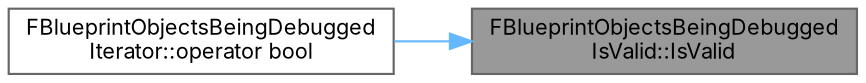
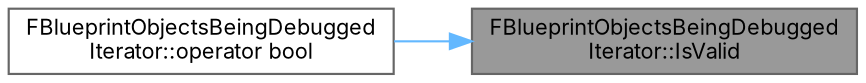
(664, 41) -> (664, 41)
